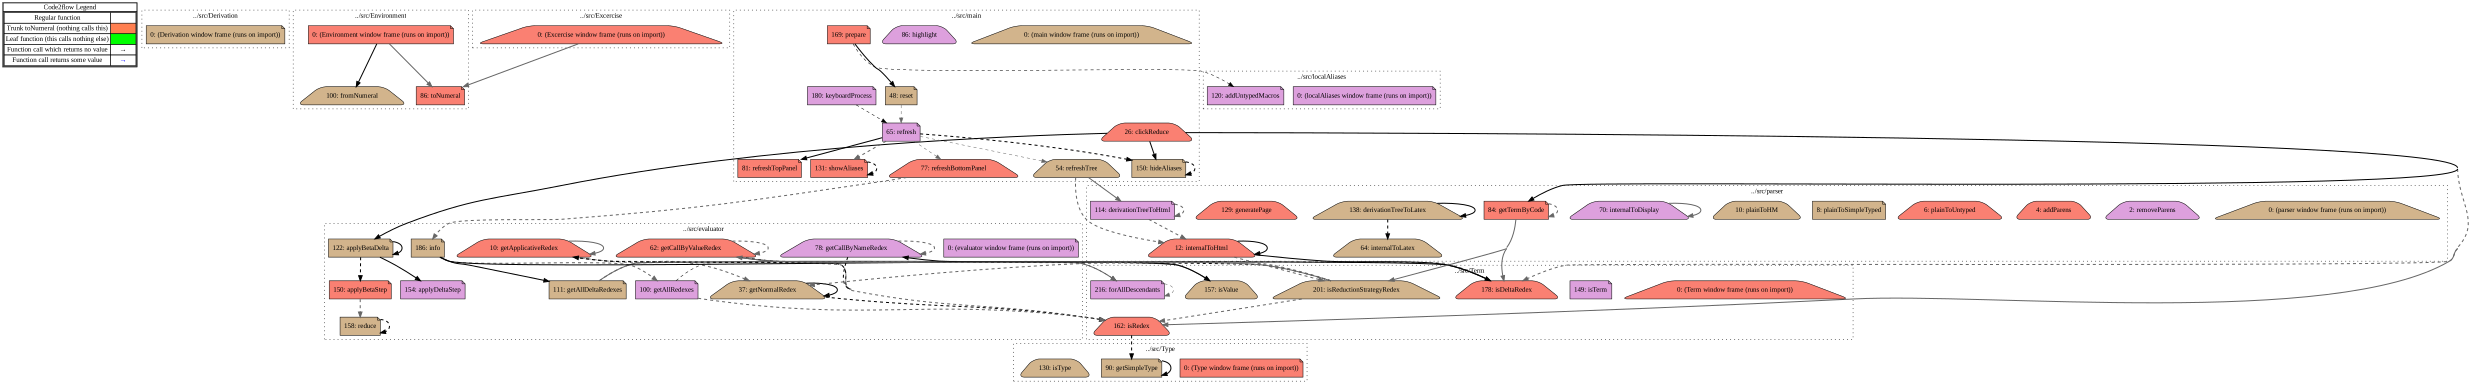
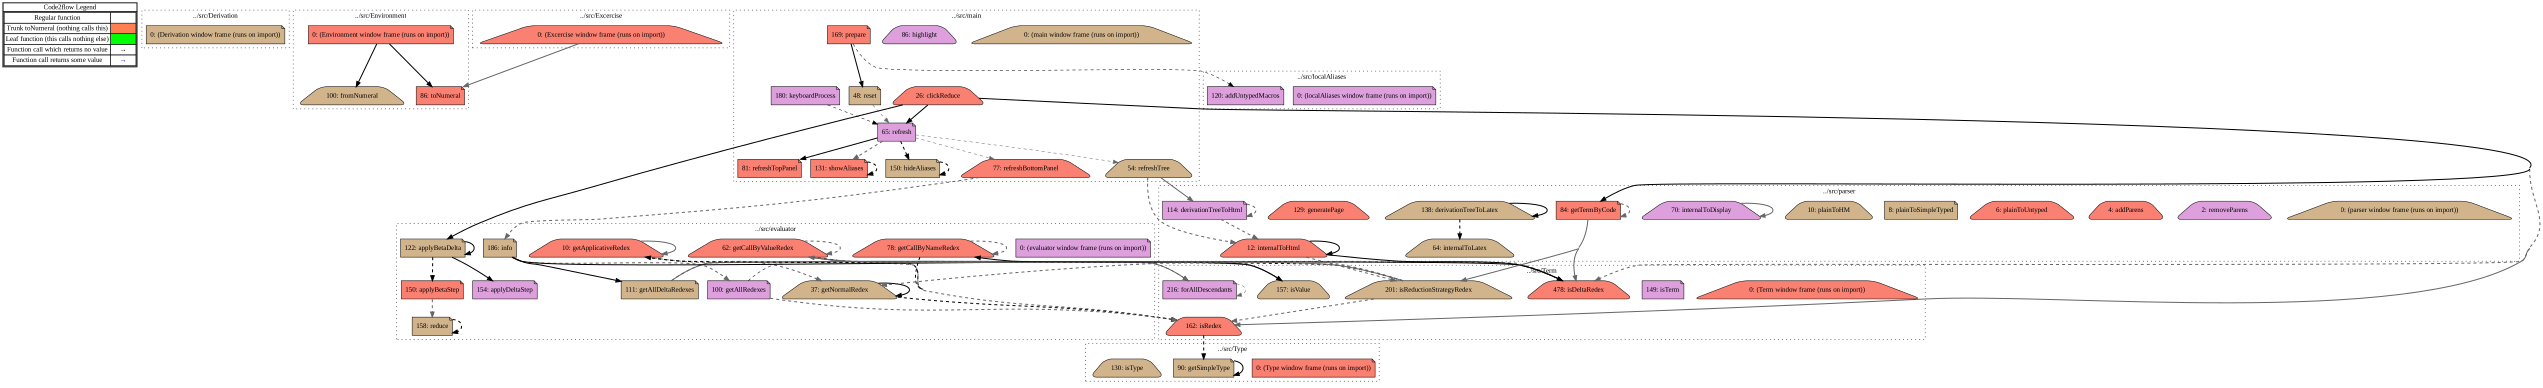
(409, 63) -> (409, 63)
(1152, 148) -> (919, 112)
(851, 248) -> (923, 248)
(1507, 290) -> (1579, 290)
